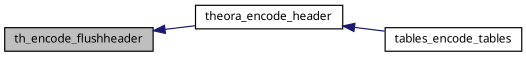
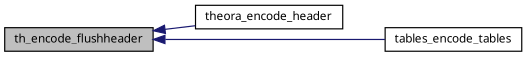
(370, 29) -> (275, 39)
